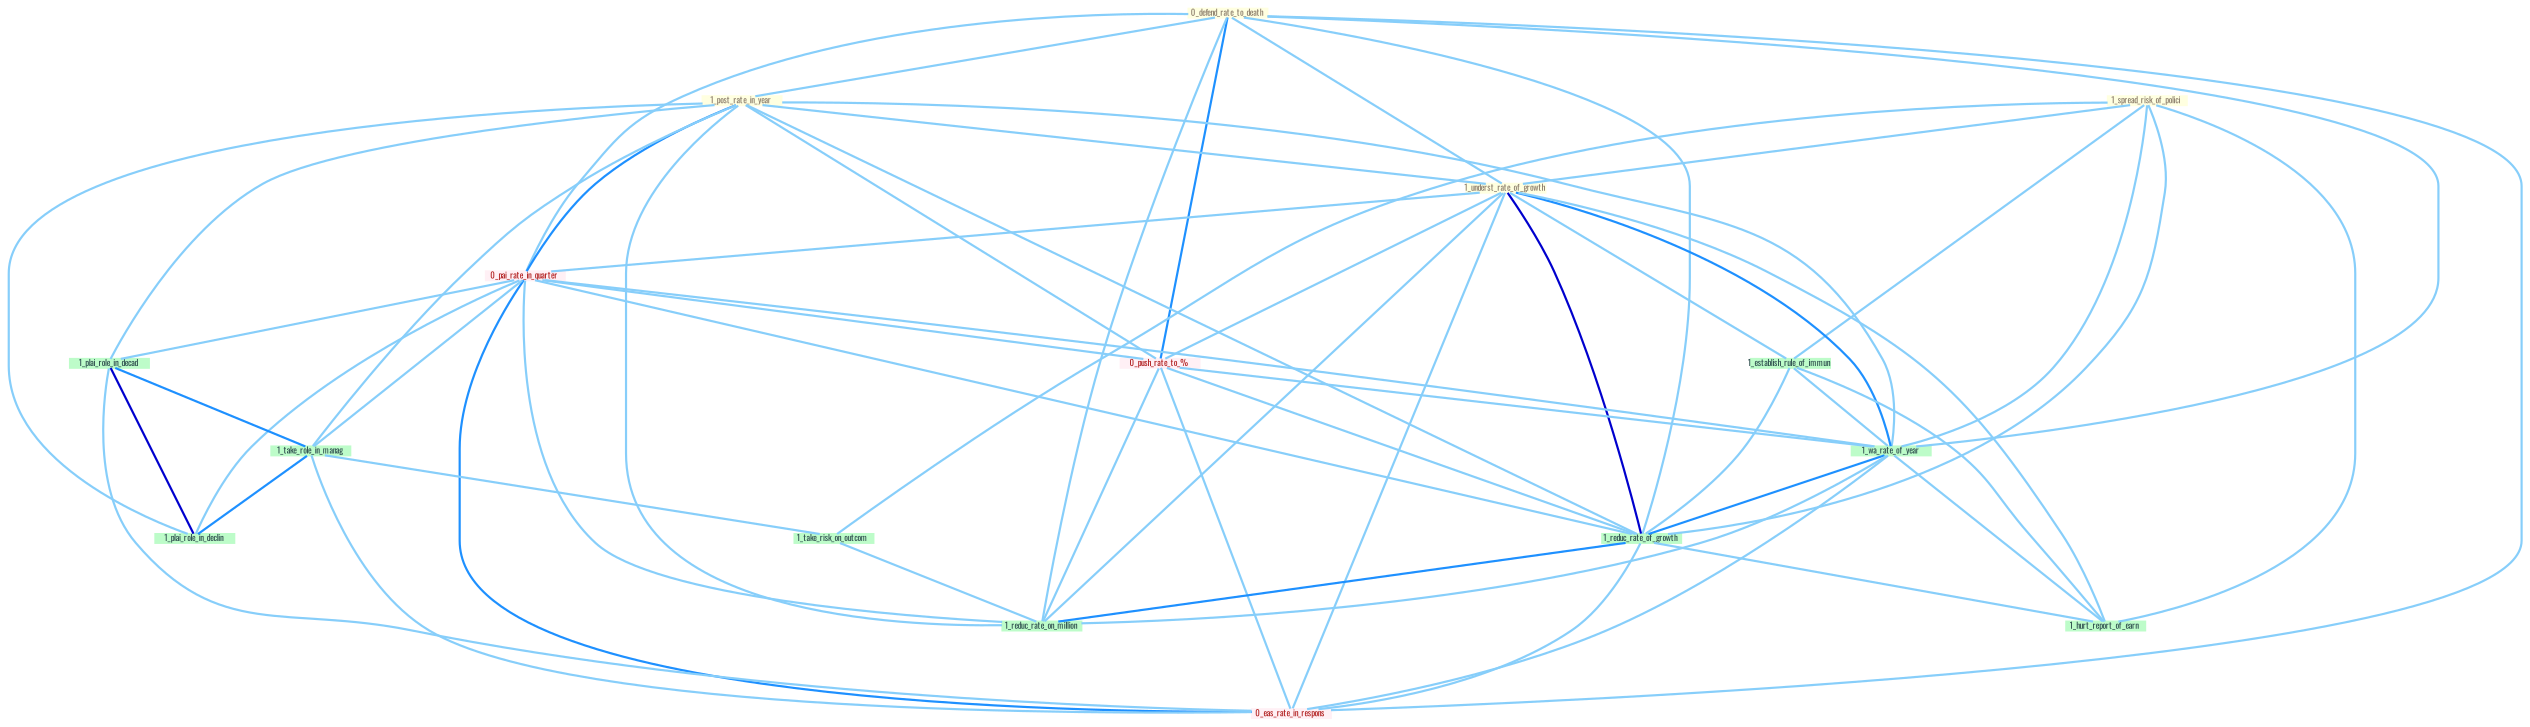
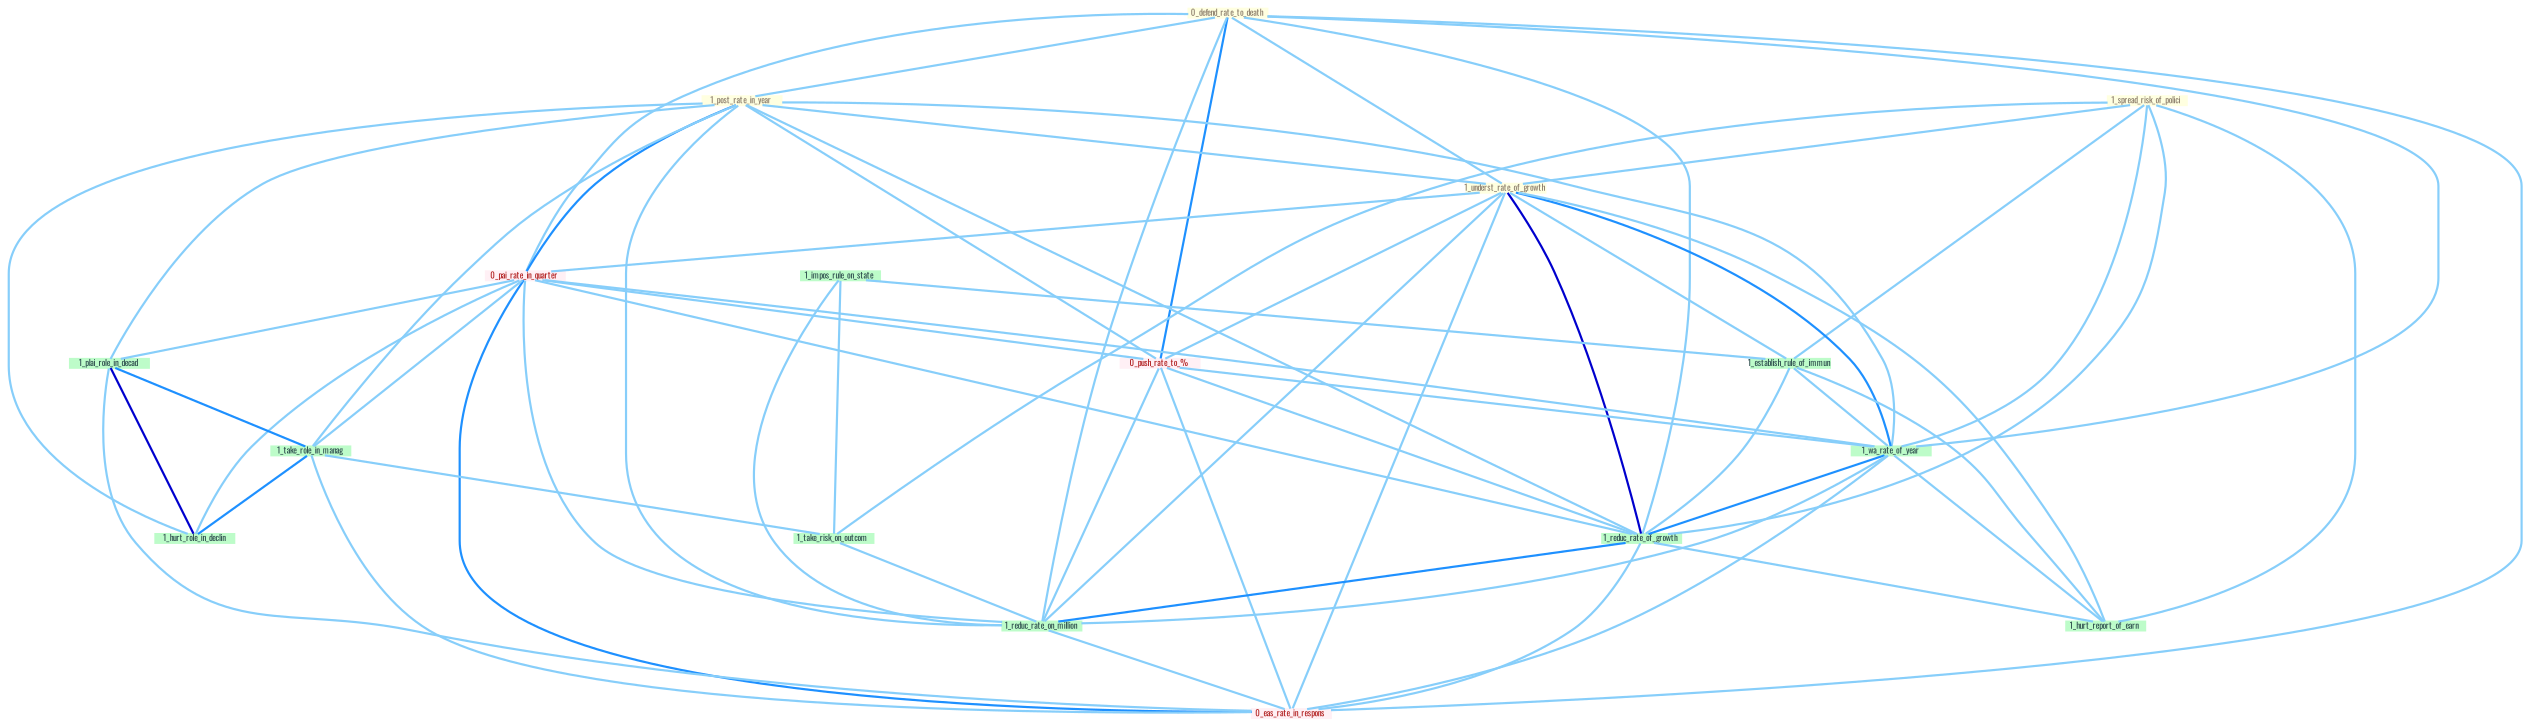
none -> (841, 276)
(195, 538) -> (195, 538)
none -> (1167, 670)
